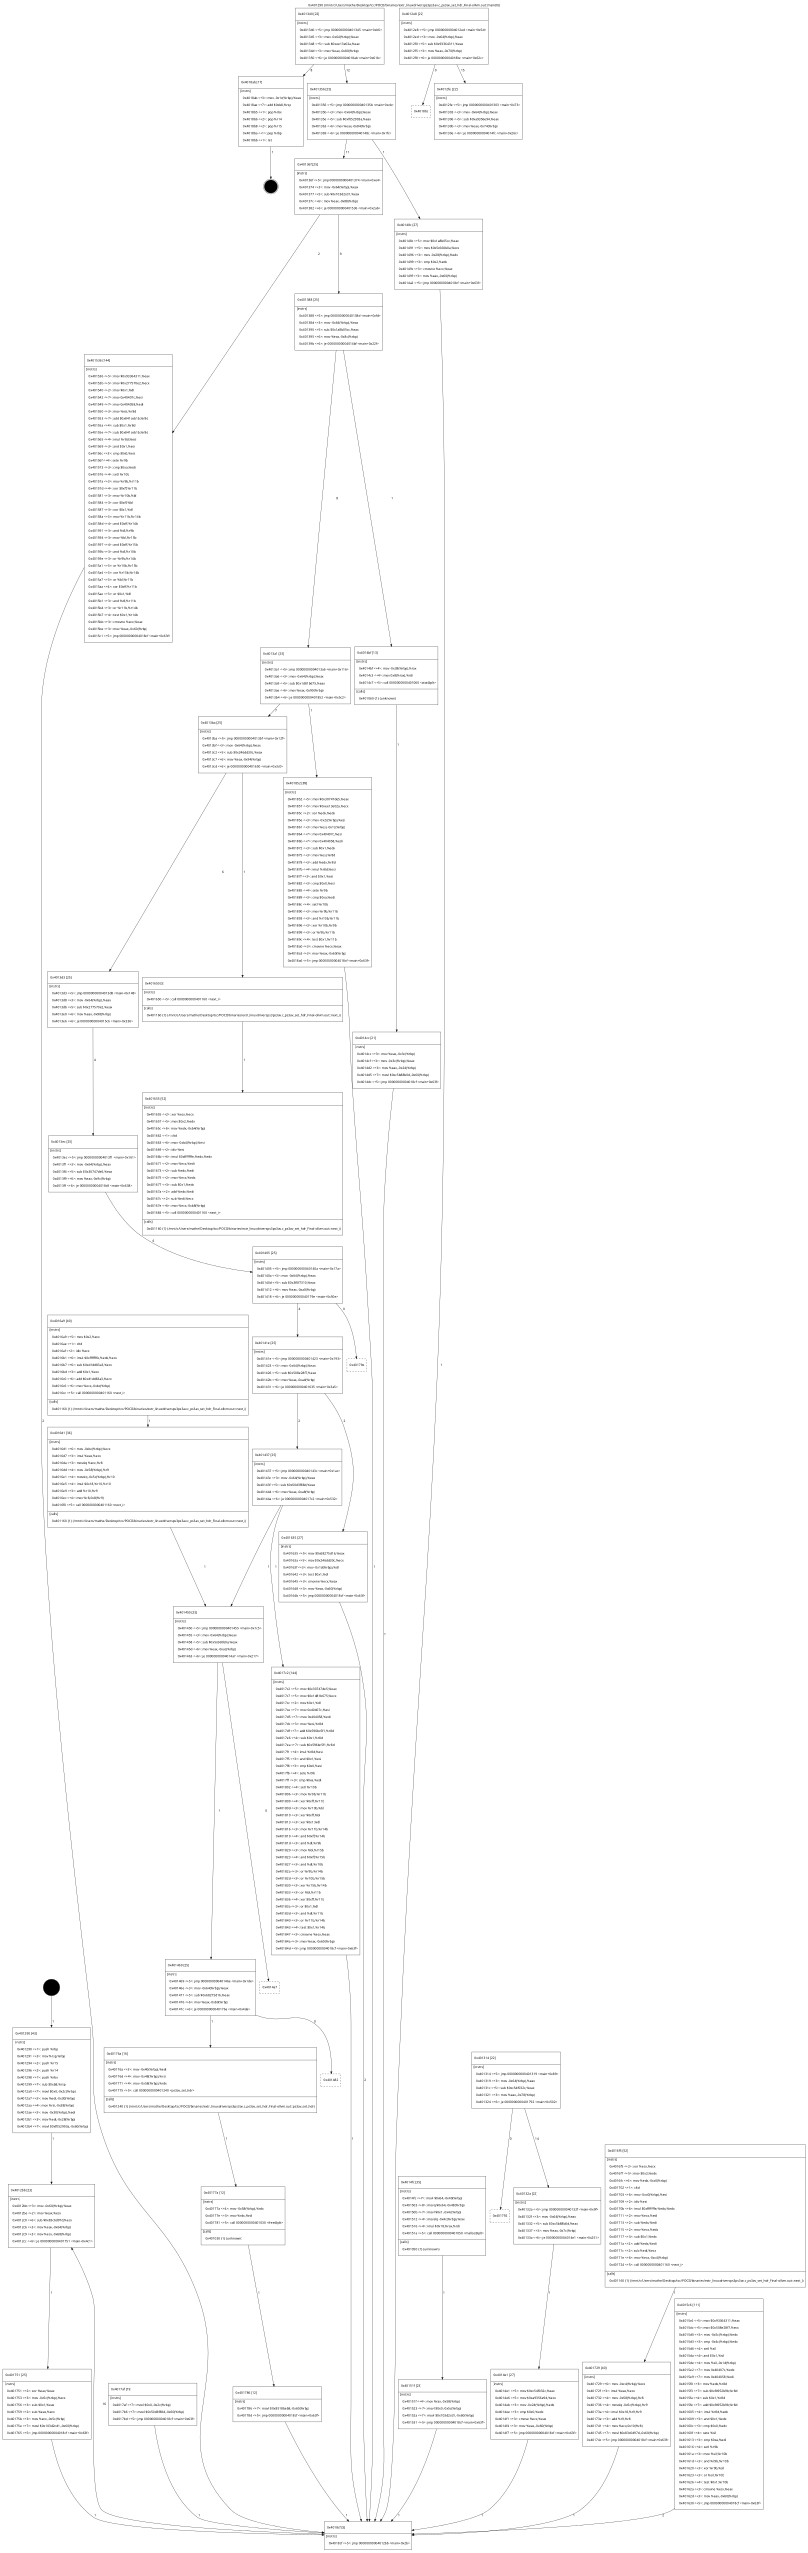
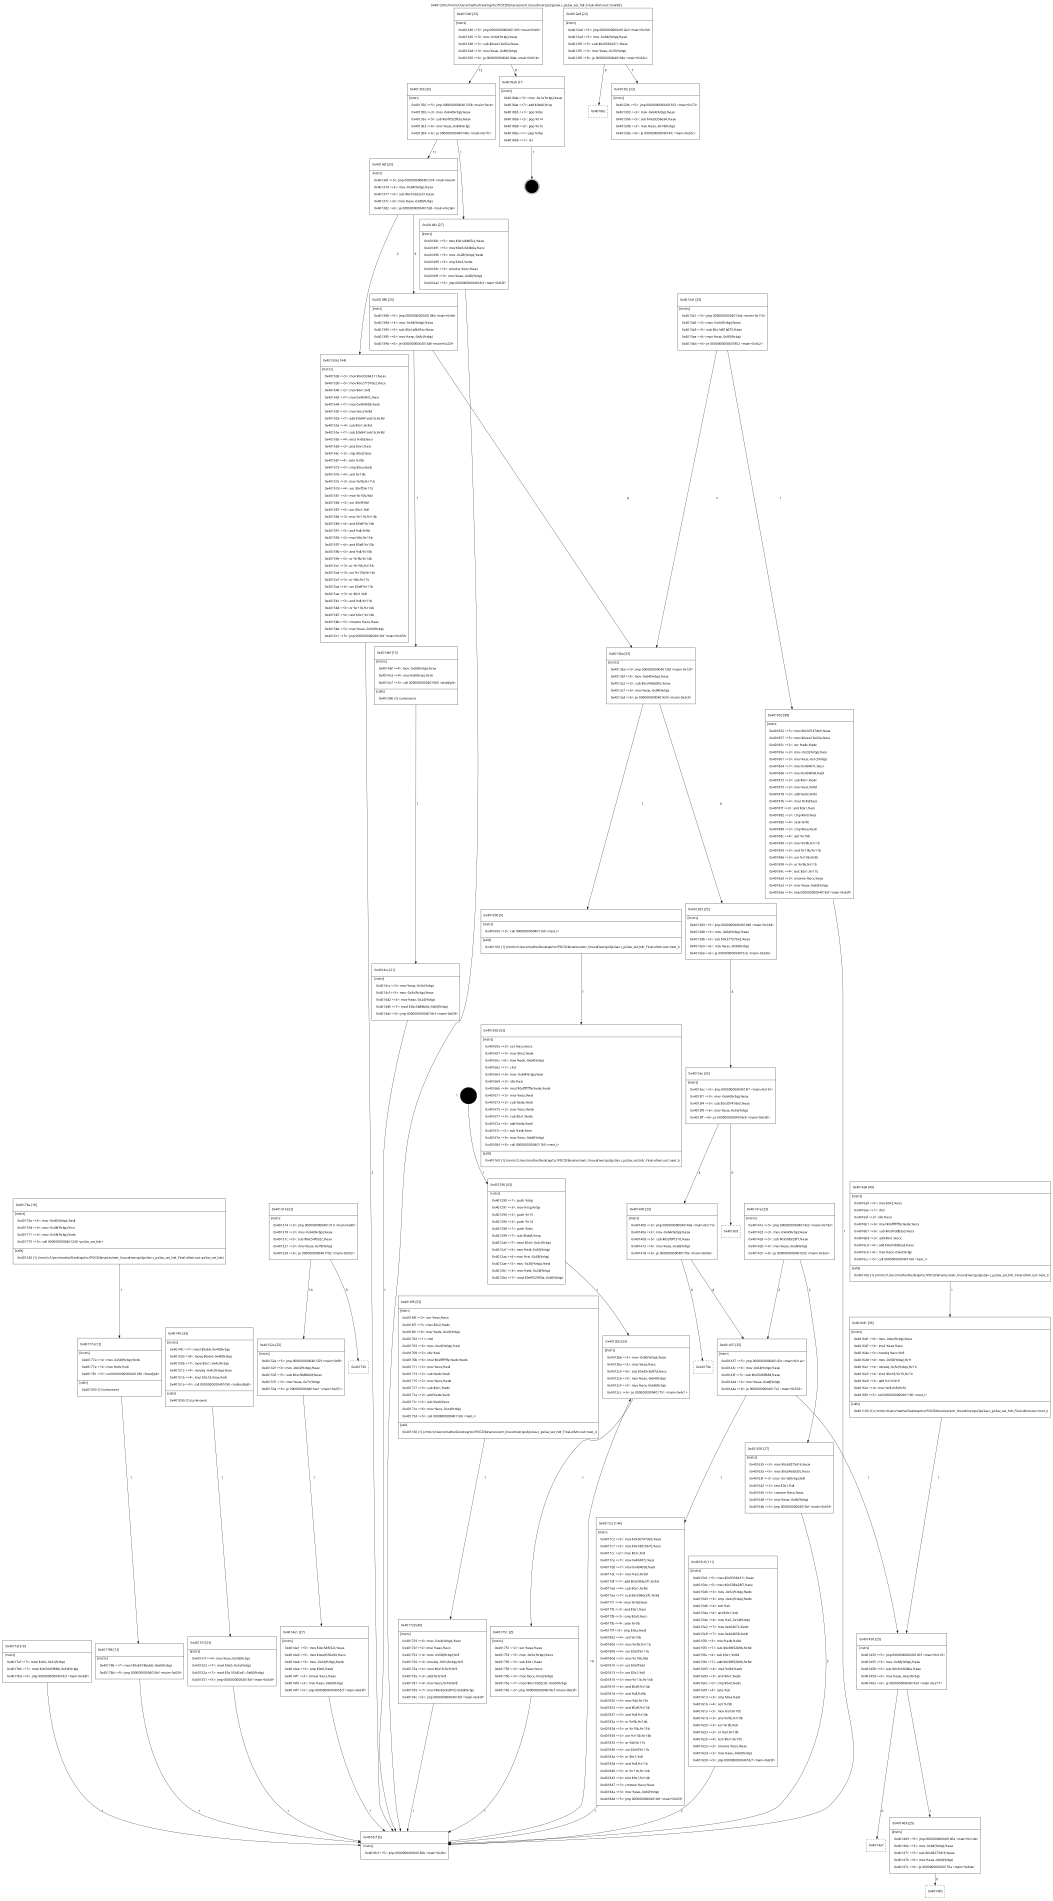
(463, 70) -> (632, 70)
(322, 498) -> (532, 498)
none -> (731, 1231)
(298, 1319) -> (717, 1298)
(210, 2030) -> none
